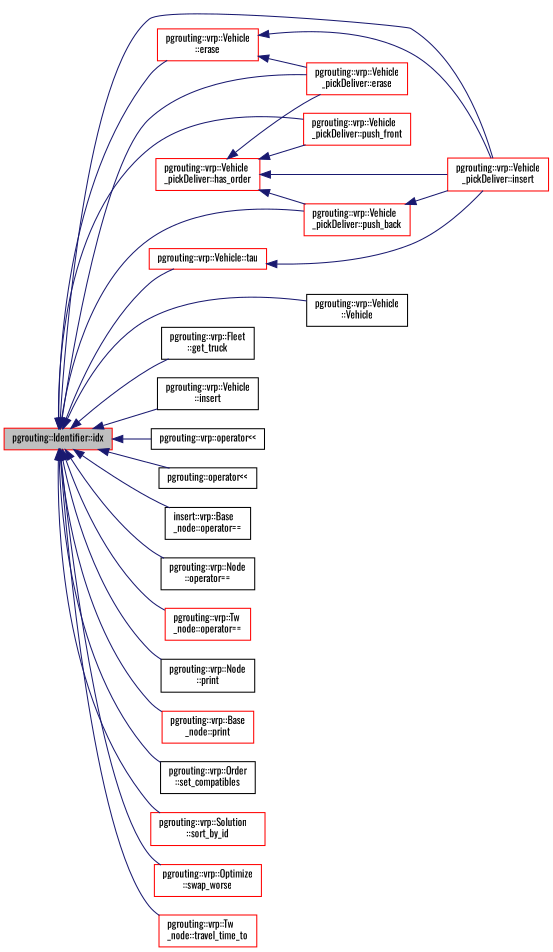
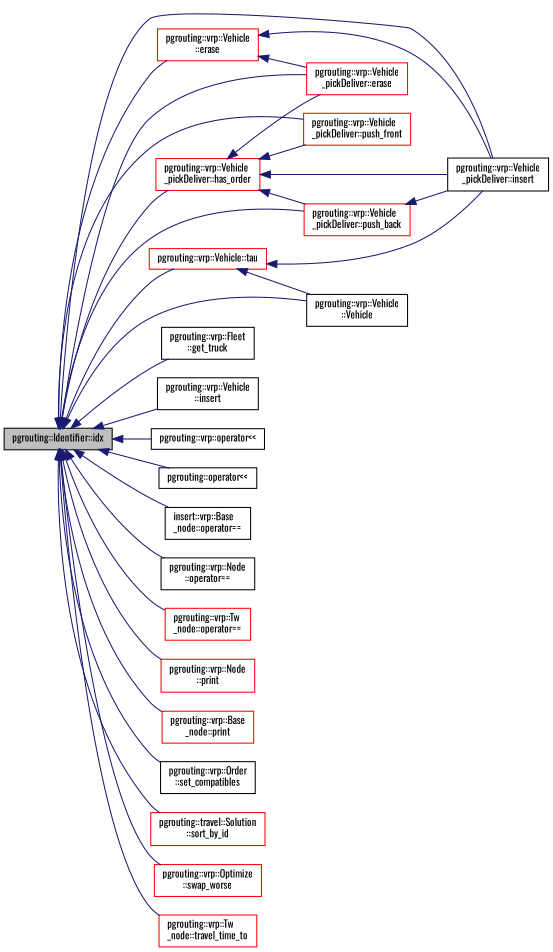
(498, 175) -> (498, 175)
none -> (102, 283)
none -> (279, 283)
(58, 439) -> (58, 439)
(208, 676) -> (208, 676)
(208, 829) -> (208, 829)
